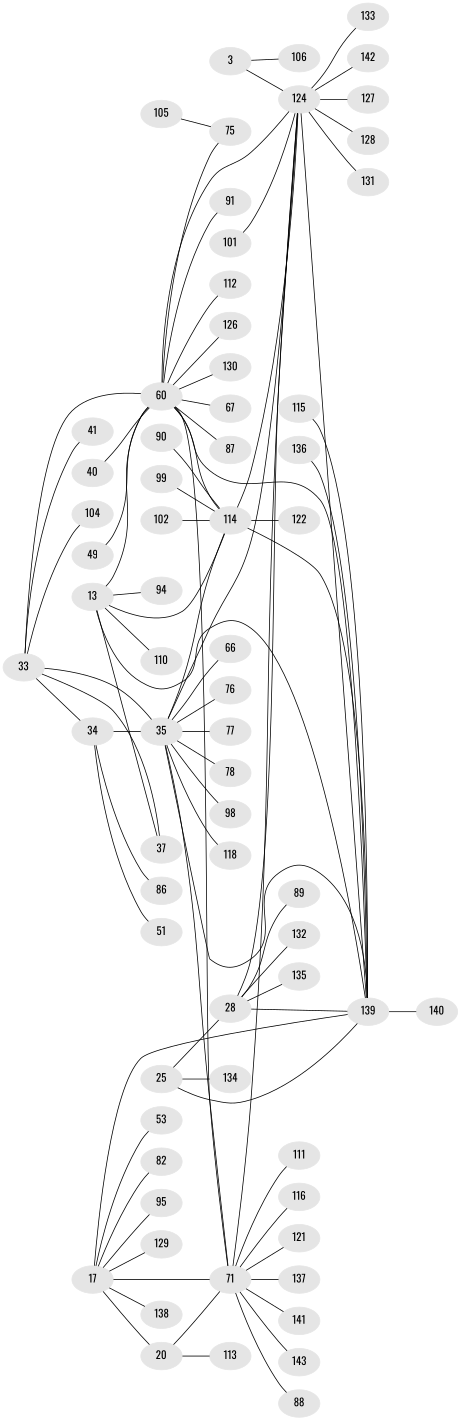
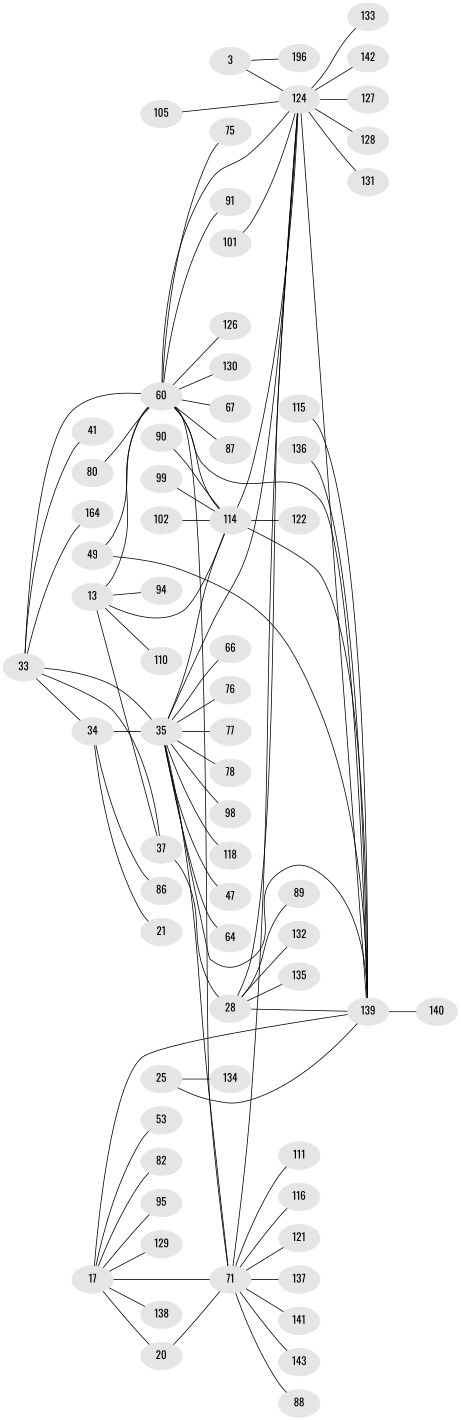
(299, 58) -> (299, 58)
(196, 123) -> (230, 107)
(230, 285) -> none
(93, 473) -> (93, 473)
(93, 514) -> (93, 514)
(292, 693) -> (323, 719)
none -> (230, 897)
(161, 932) -> (161, 932)
none -> (230, 938)
(194, 1046) -> (197, 929)
(230, 1356) -> none
